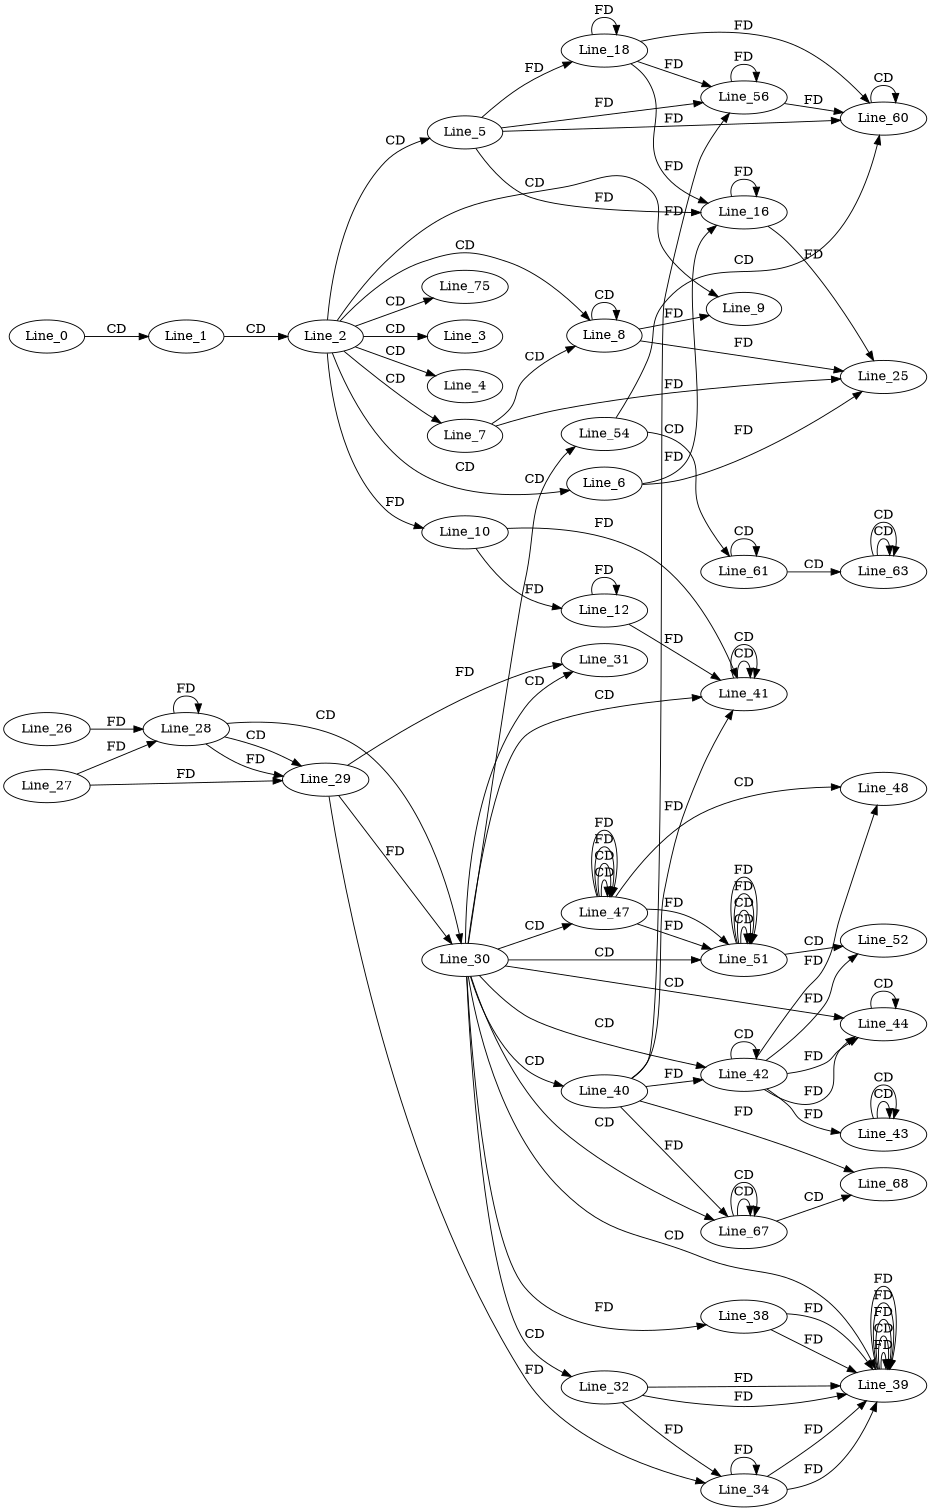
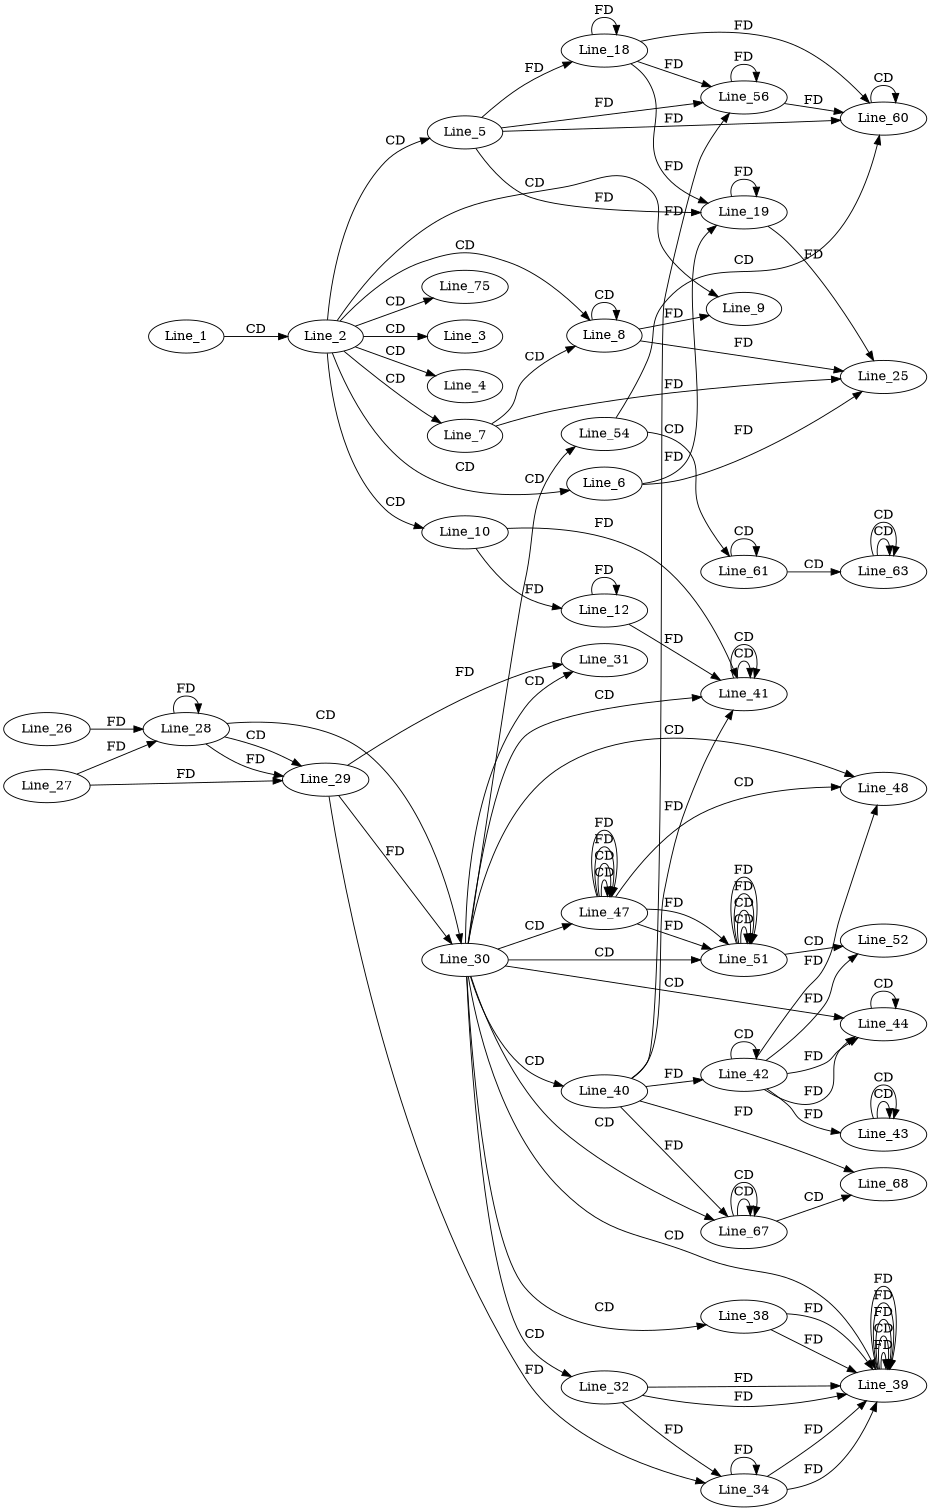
(744, 212) -> (744, 212)
(47, 337) -> none
(395, 502) -> (395, 502)
(580, 1037) -> (602, 749)
(604, 1308) -> (604, 1308)
